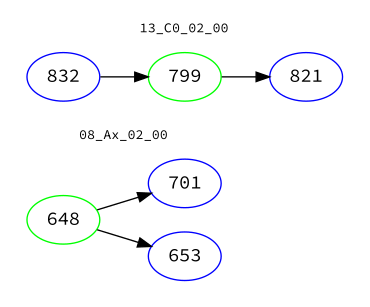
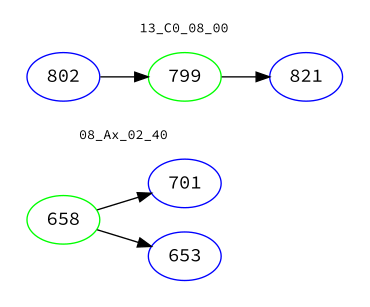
(185, 29) -> (185, 29)
(63, 77) -> (63, 77)
(124, 136) -> (124, 136)
(63, 220) -> (63, 220)
